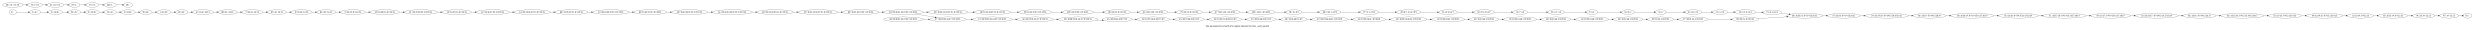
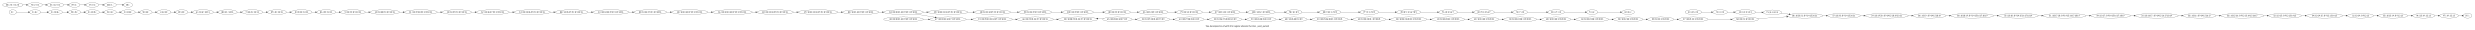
(1661, 12) -> none
(1099, 20) -> (1101, 18)
